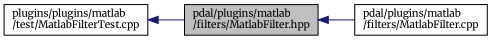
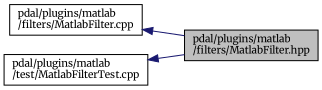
(76, 20) -> (76, 70)
(342, 20) -> (169, 33)
